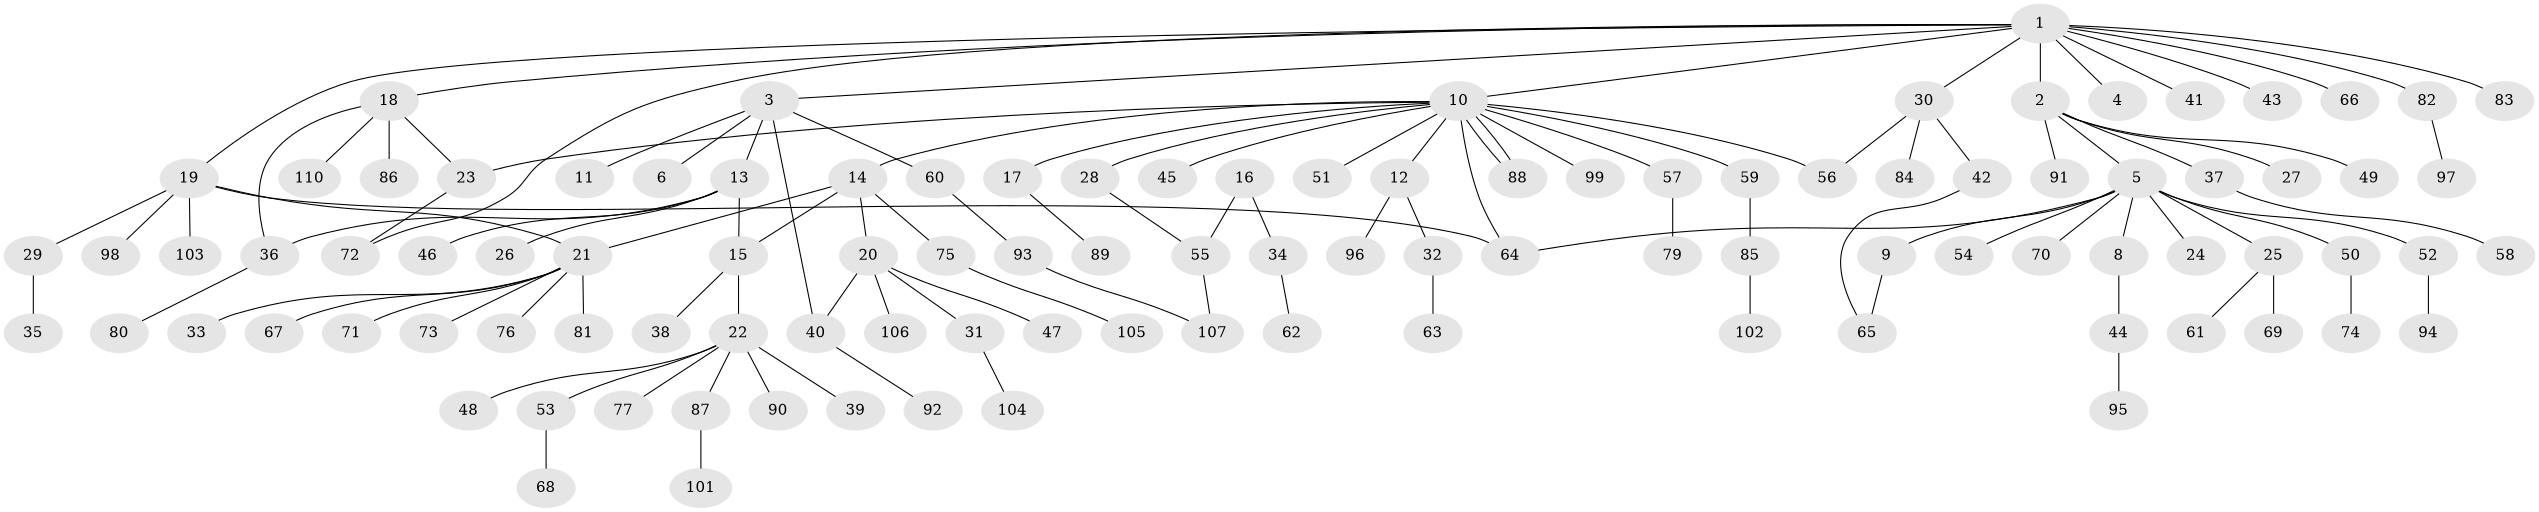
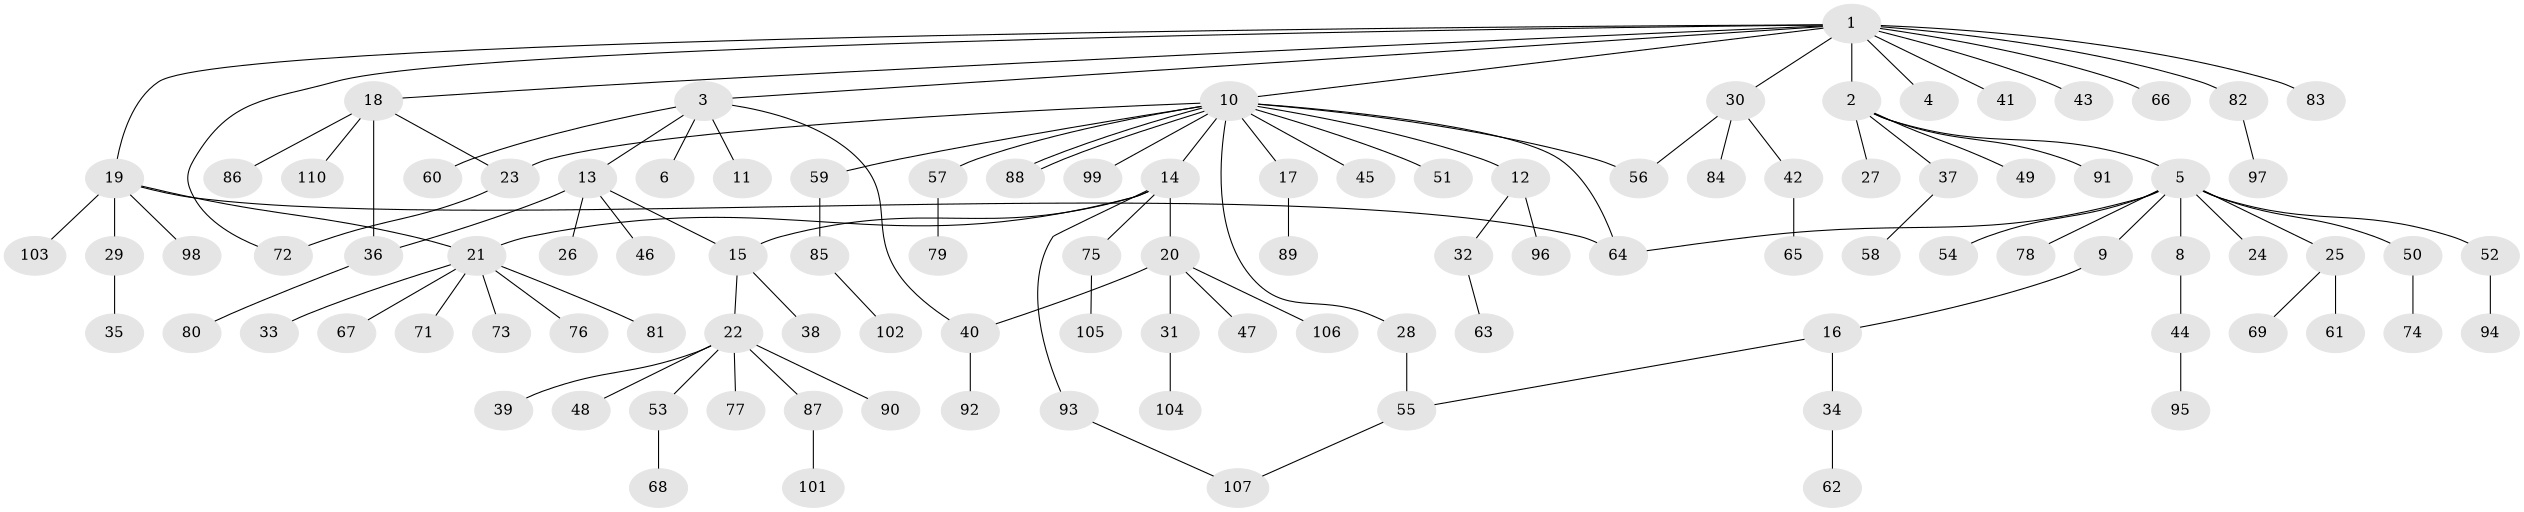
(979, 217) -> (1042, 262)
(2041, 256) -> (2026, 256)
(1877, 295) -> (1972, 303)
